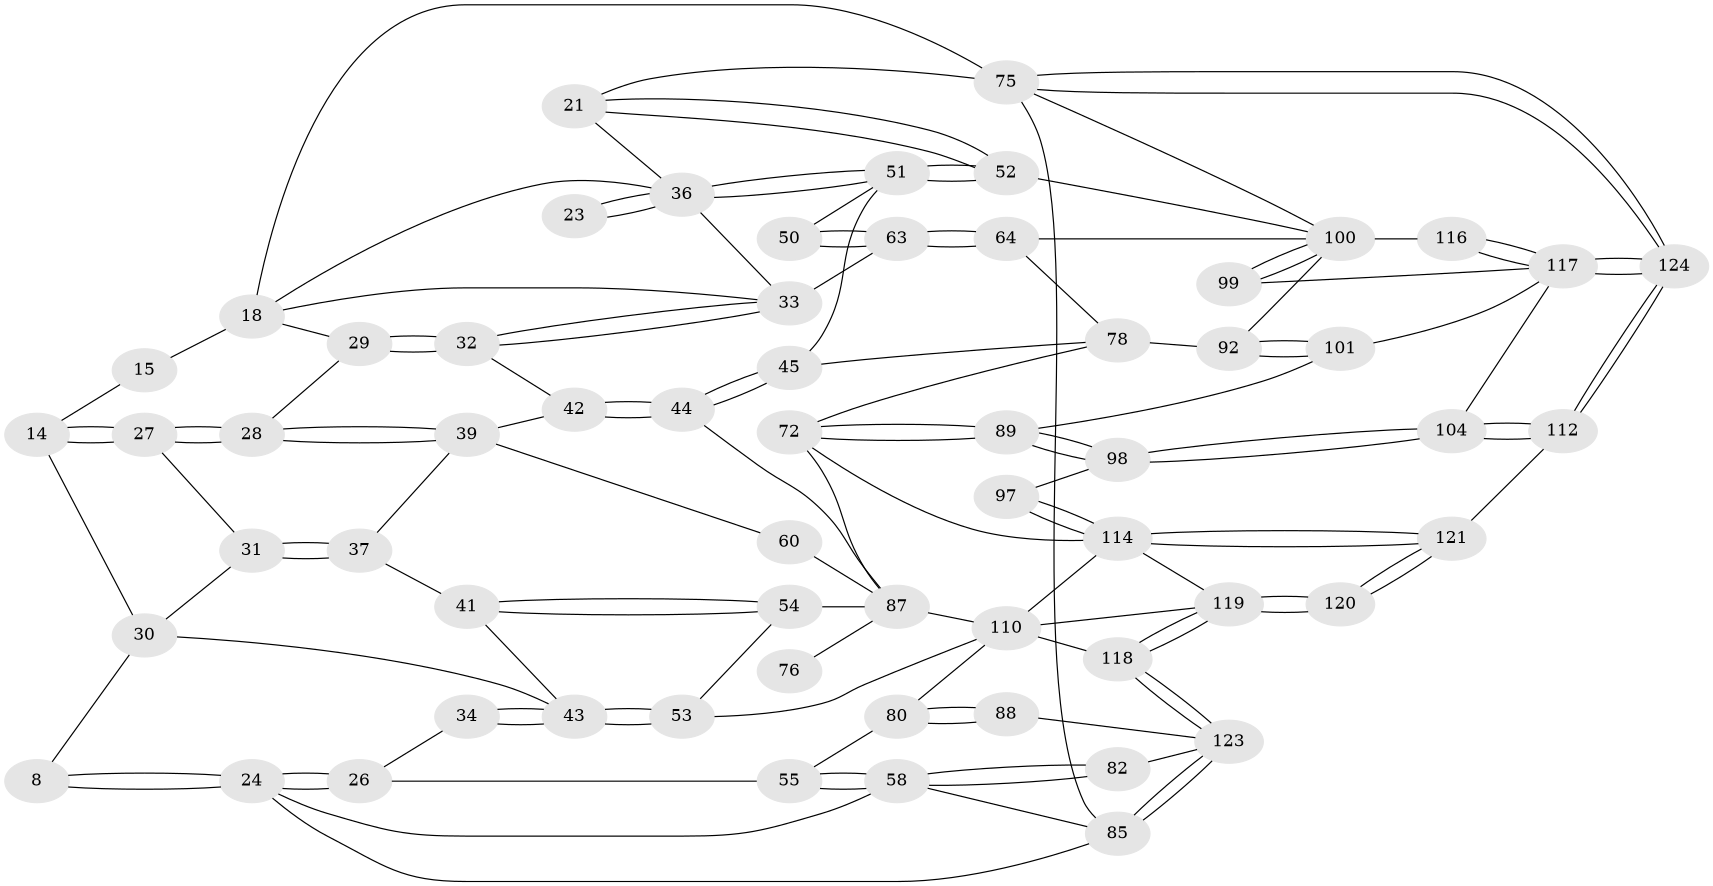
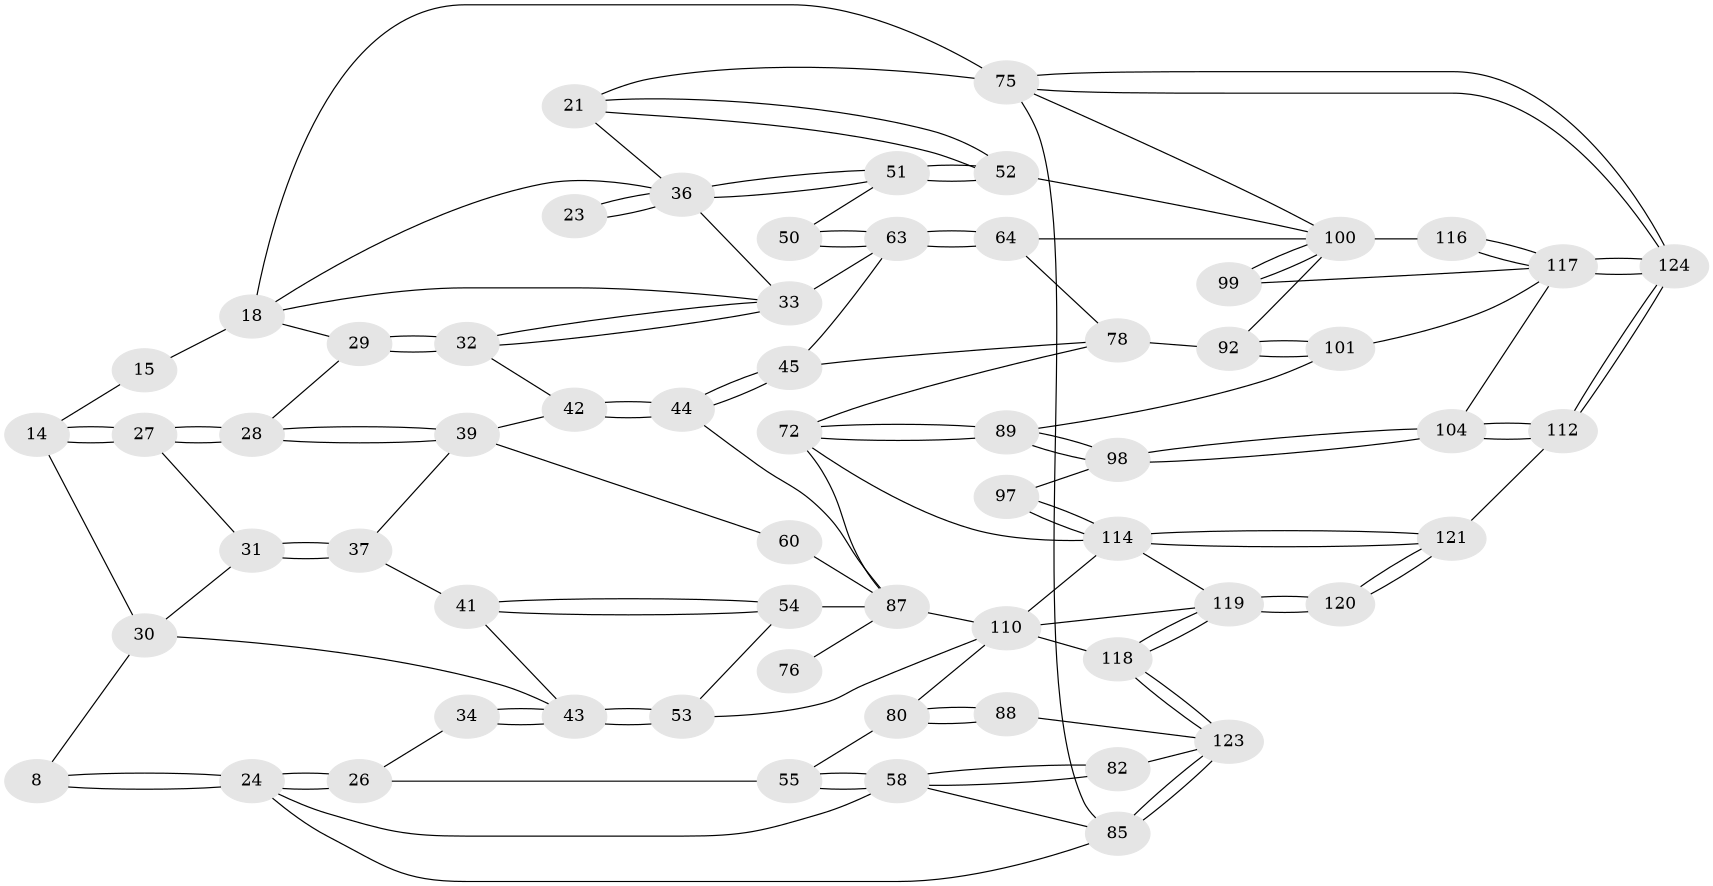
(841, 284) -> (847, 305)
